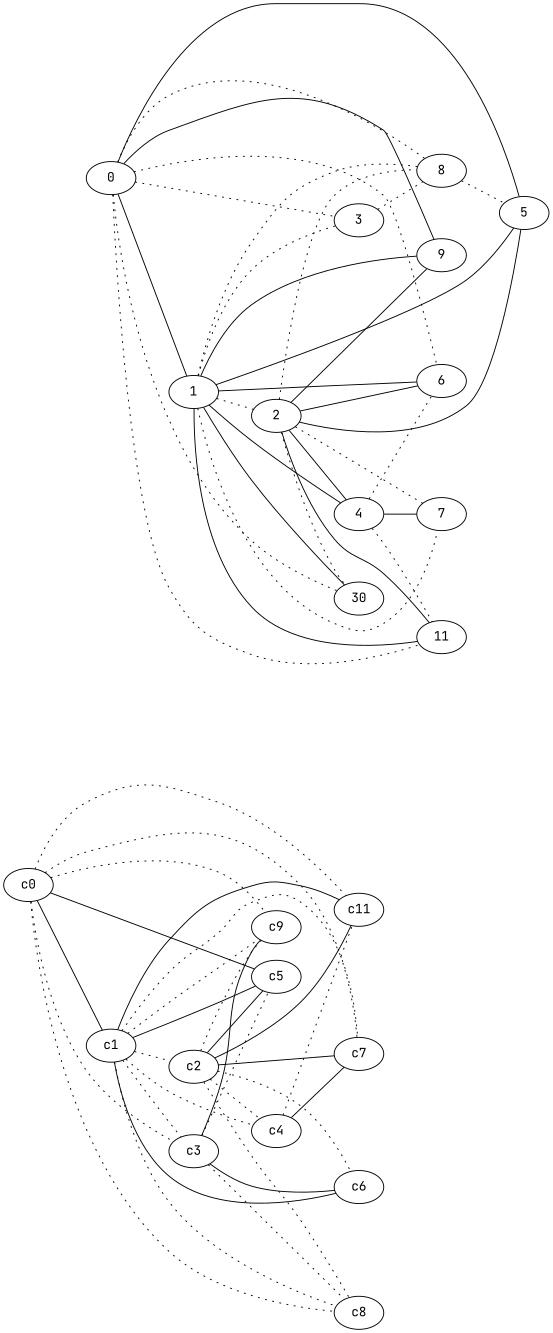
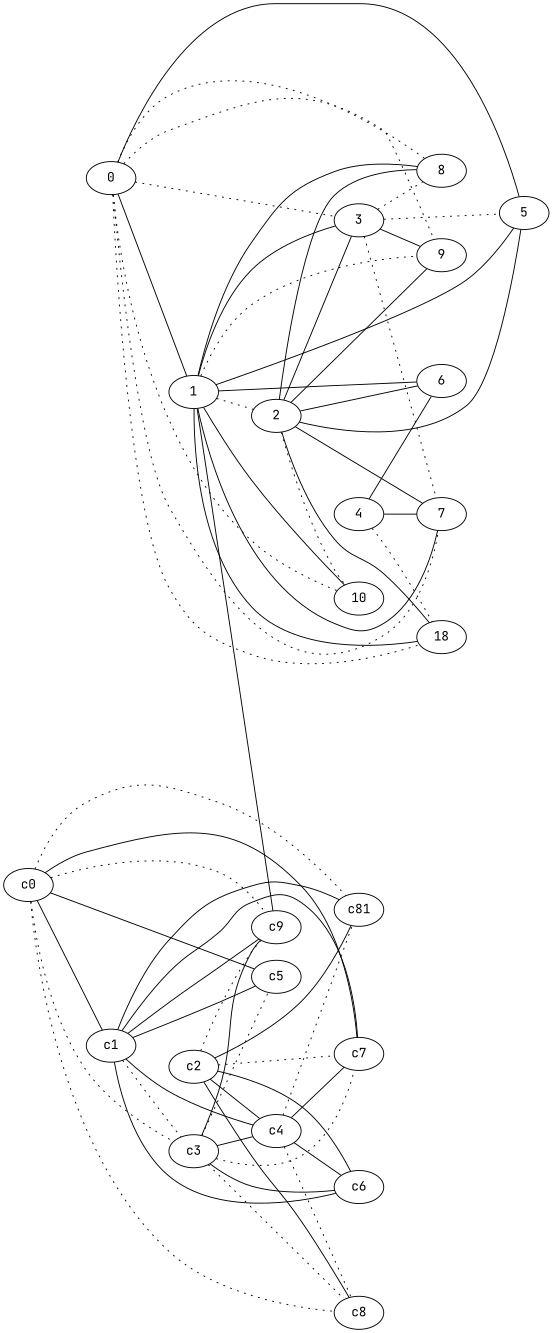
(299, 99) -> (299, 99)
(349, 175) -> (192, 545)
(483, 192) -> (442, 217)
(266, 222) -> (266, 222)
none -> (400, 238)
(308, 252) -> (308, 252)
(244, 279) -> (244, 279)
(289, 284) -> (289, 284)
none -> (400, 367)
(400, 448) -> (400, 448)
(273, 457) -> (235, 660)
(318, 465) -> (318, 318)
(359, 465) -> (359, 465)
(292, 595) -> (292, 595)
(359, 599) -> (359, 599)
(442, 637) -> (442, 637)
(256, 850) -> (256, 850)
(270, 896) -> (243, 907)
(359, 910) -> (359, 910)
(193, 986) -> (193, 986)
(236, 1020) -> none
(152, 1056) -> none
(276, 1060) -> (276, 1060)
(235, 1099) -> (235, 1099)
(185, 1100) -> (185, 1100)
(297, 1104) -> (297, 1104)
none -> (234, 1141)
none -> (300, 1156)
none -> (318, 1159)
(273, 1184) -> (273, 1184)
(185, 1220) -> (318, 1222)
